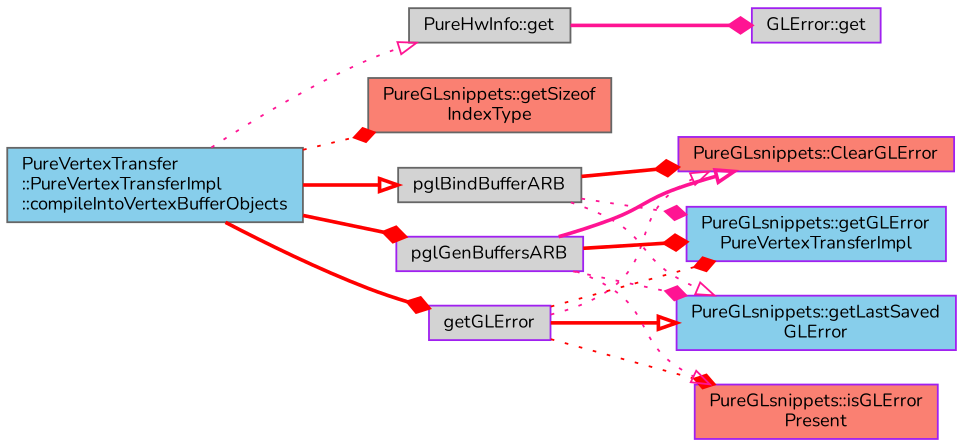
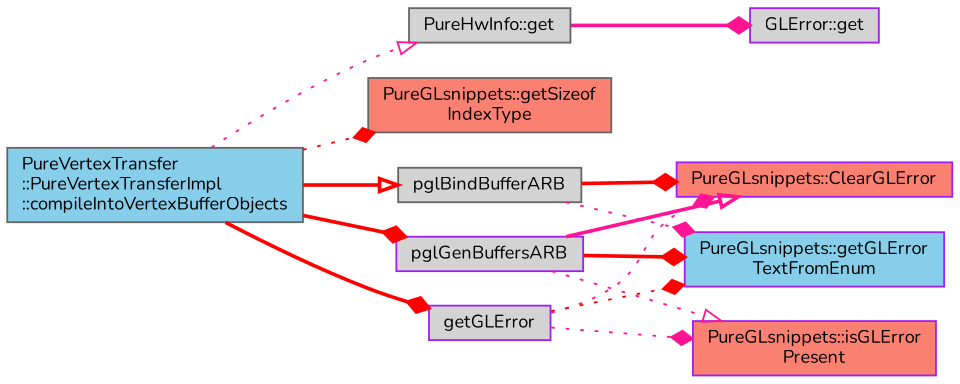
(816, 234) -> (814, 259)
(635, 261) -> (631, 271)
(816, 323) -> none
(622, 359) -> (611, 332)
